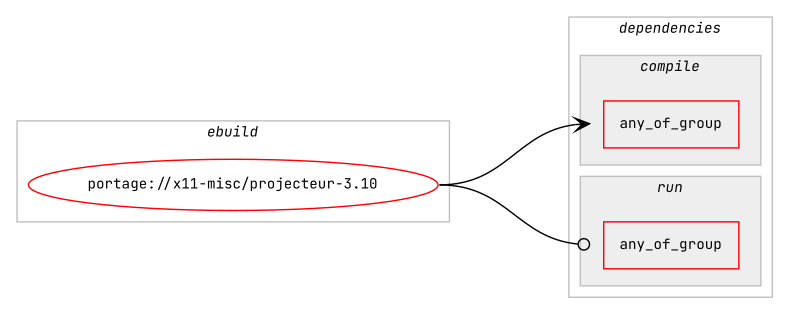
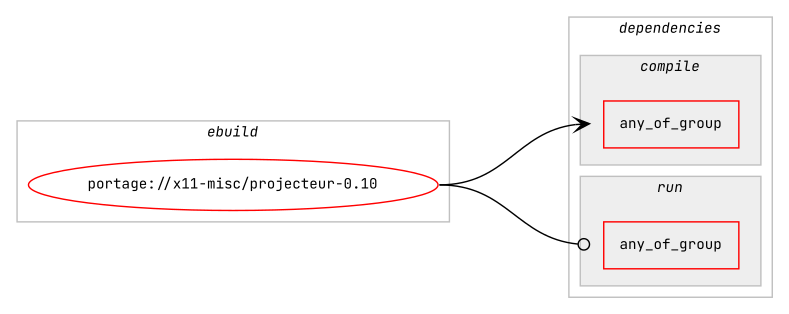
(233, 185) -> (233, 185)
